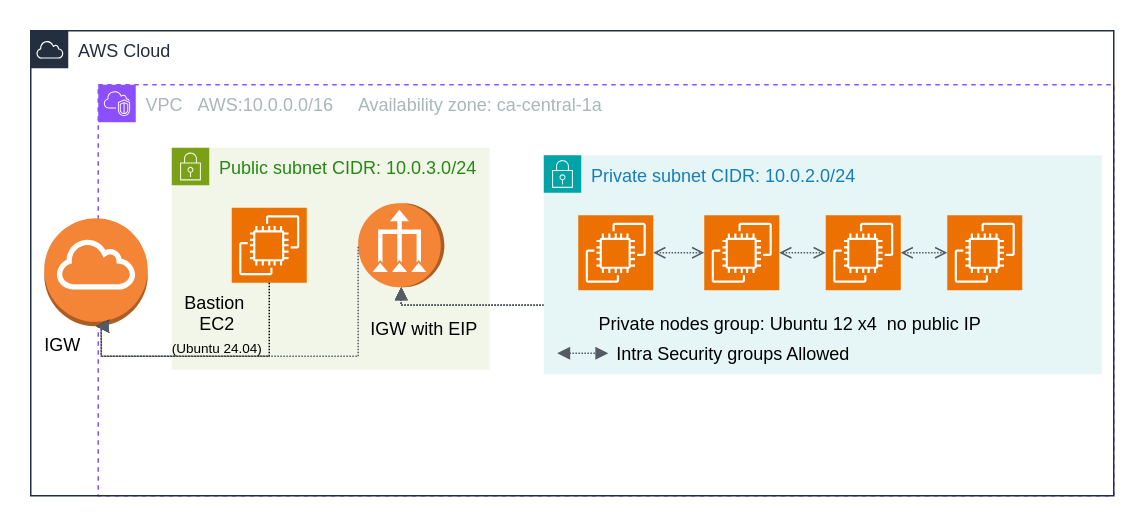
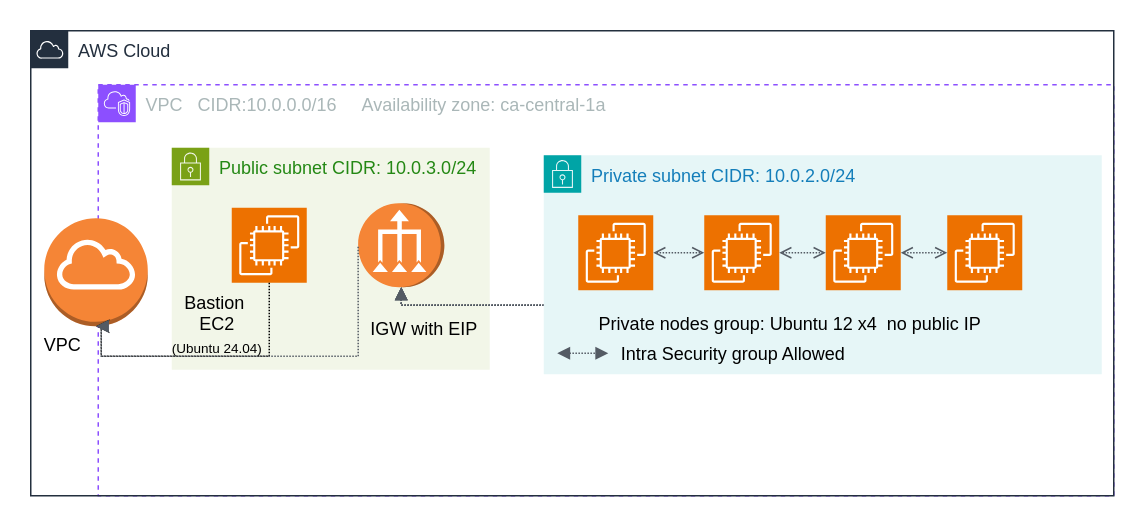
(401, 106) -> (406, 106)
(734, 355) -> (734, 355)
(63, 356) -> (63, 356)
